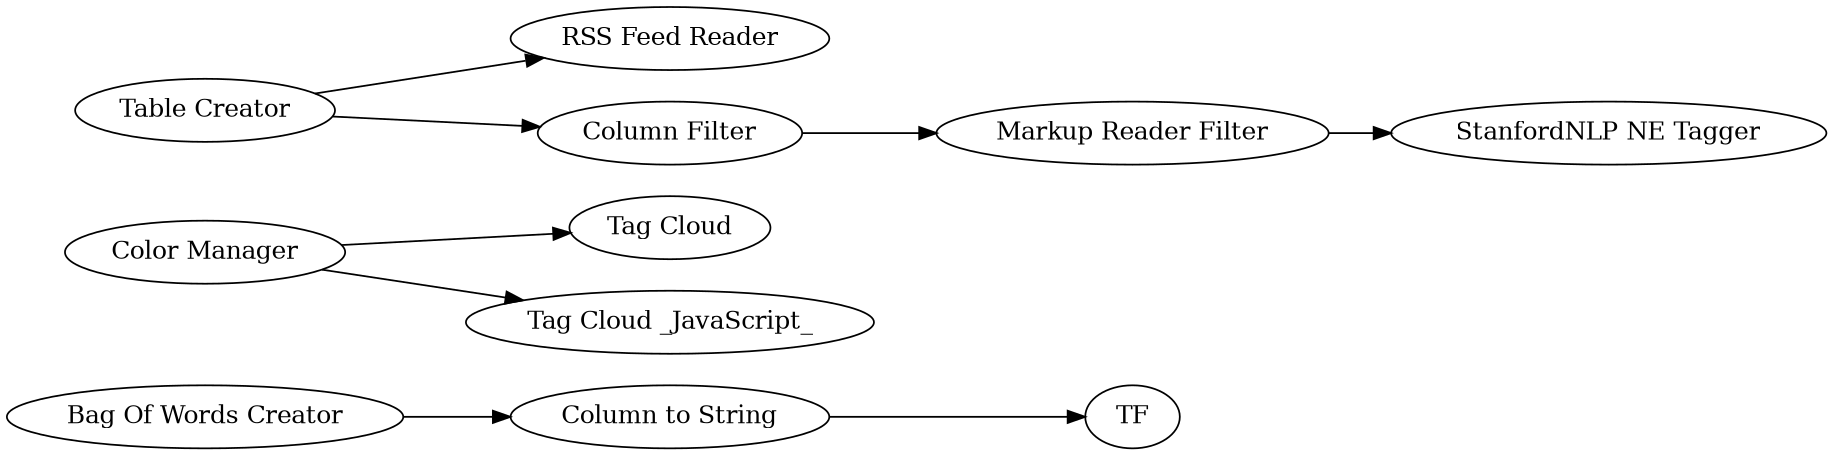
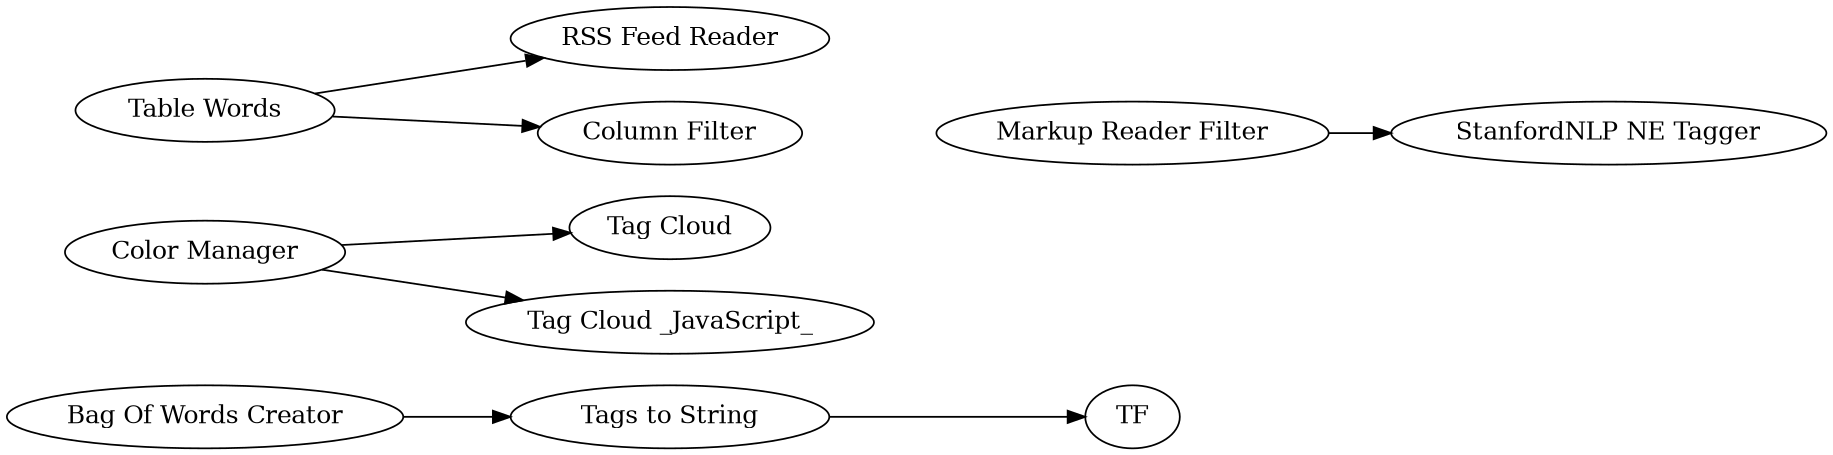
(205, 110) -> (205, 110)
(861, 133) -> none
(670, 417) -> (670, 417)
